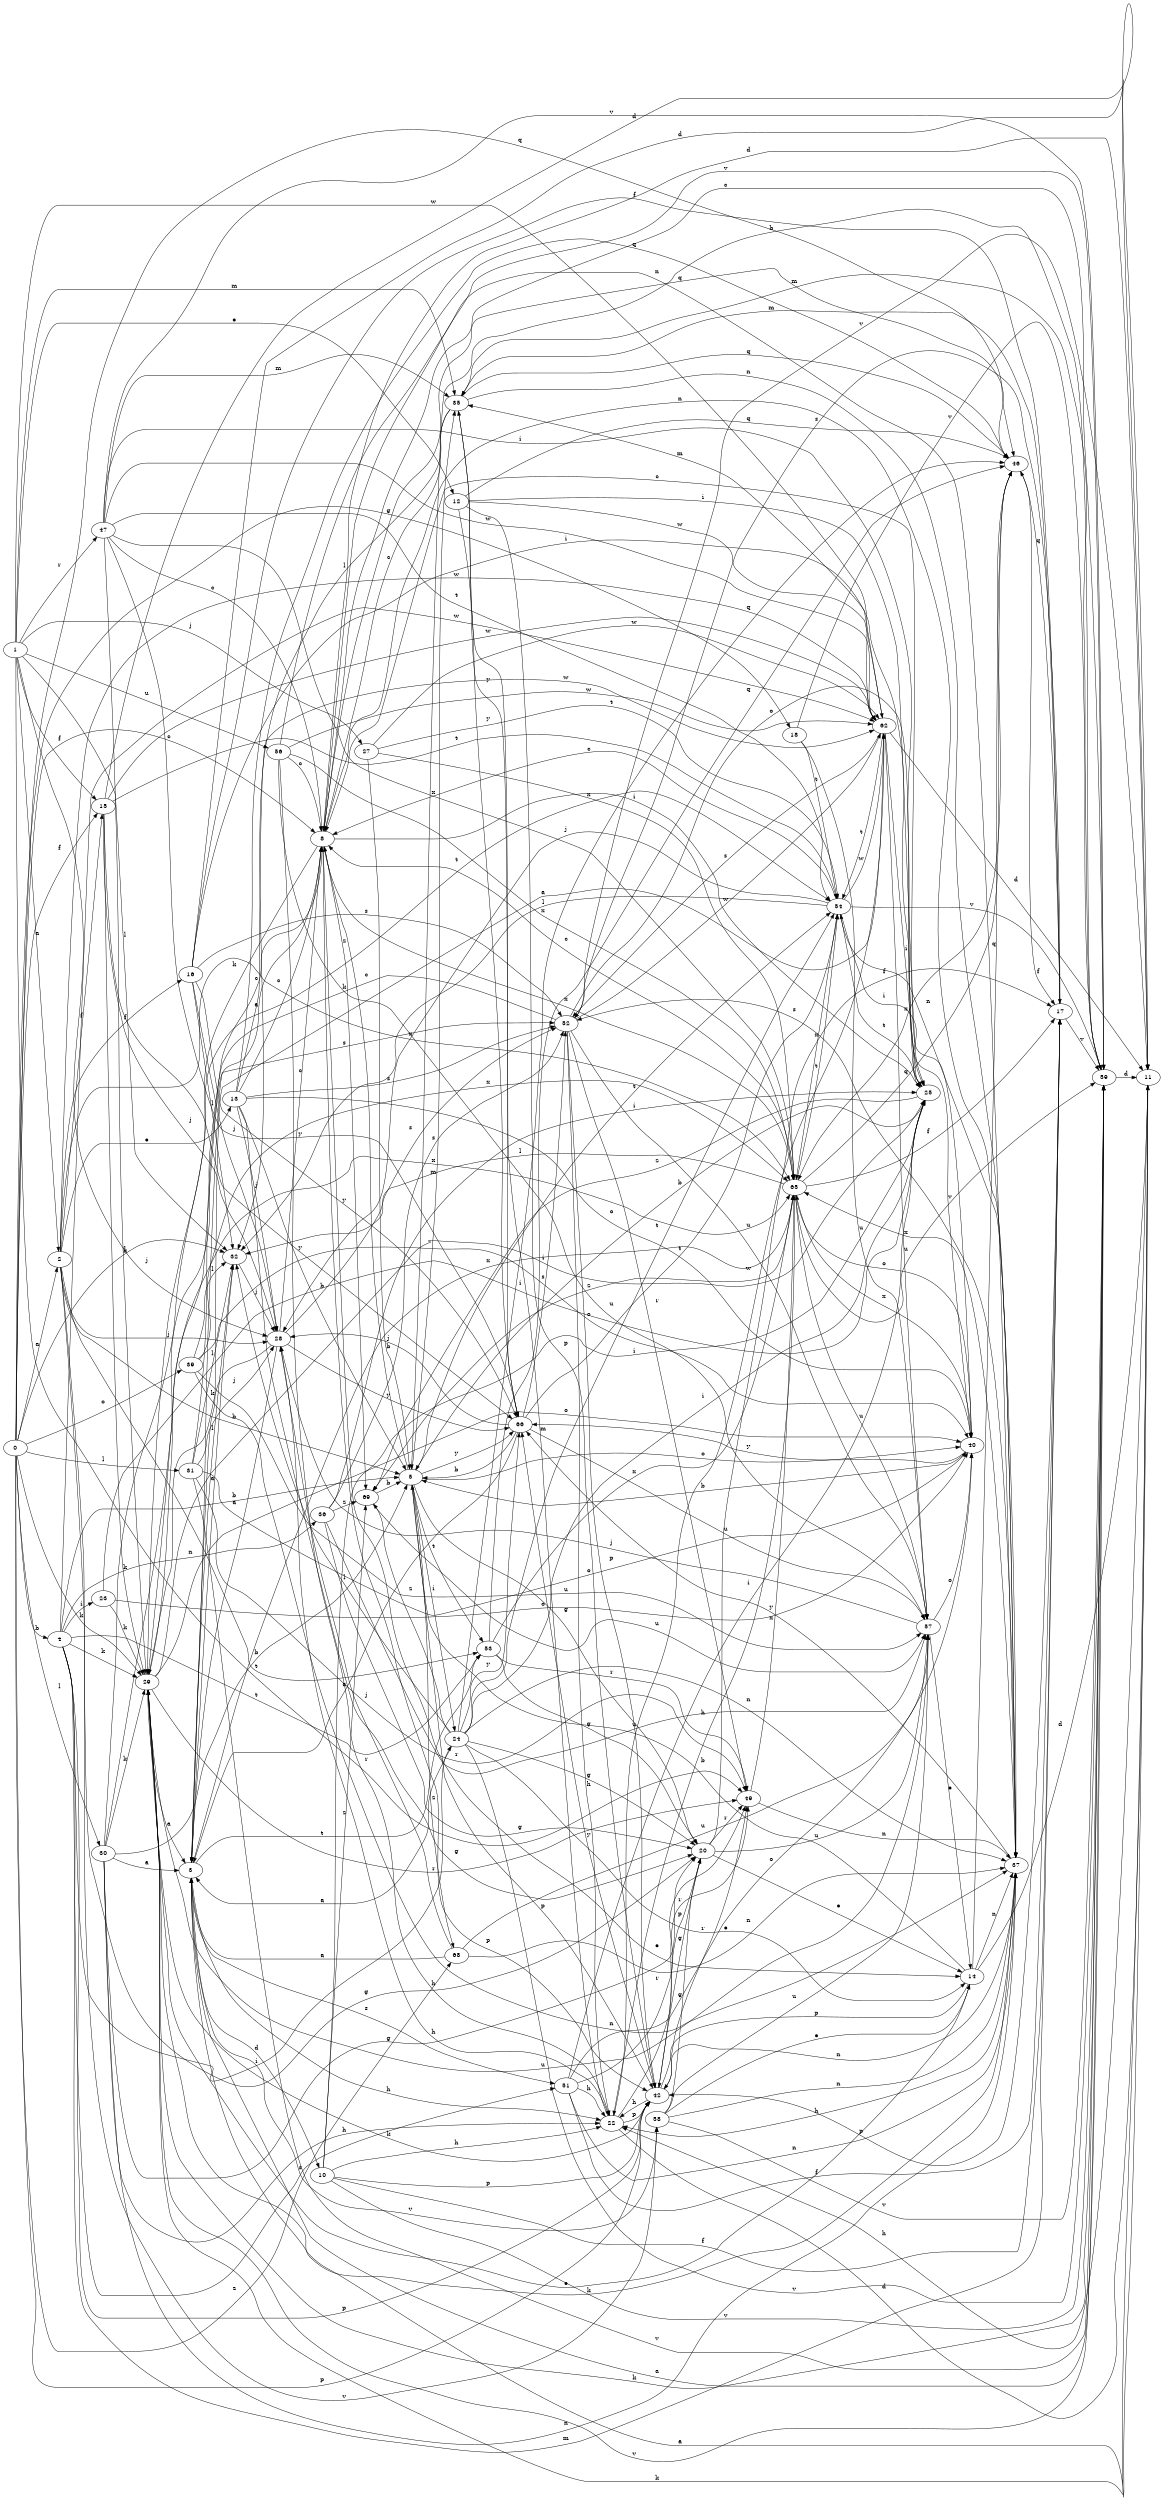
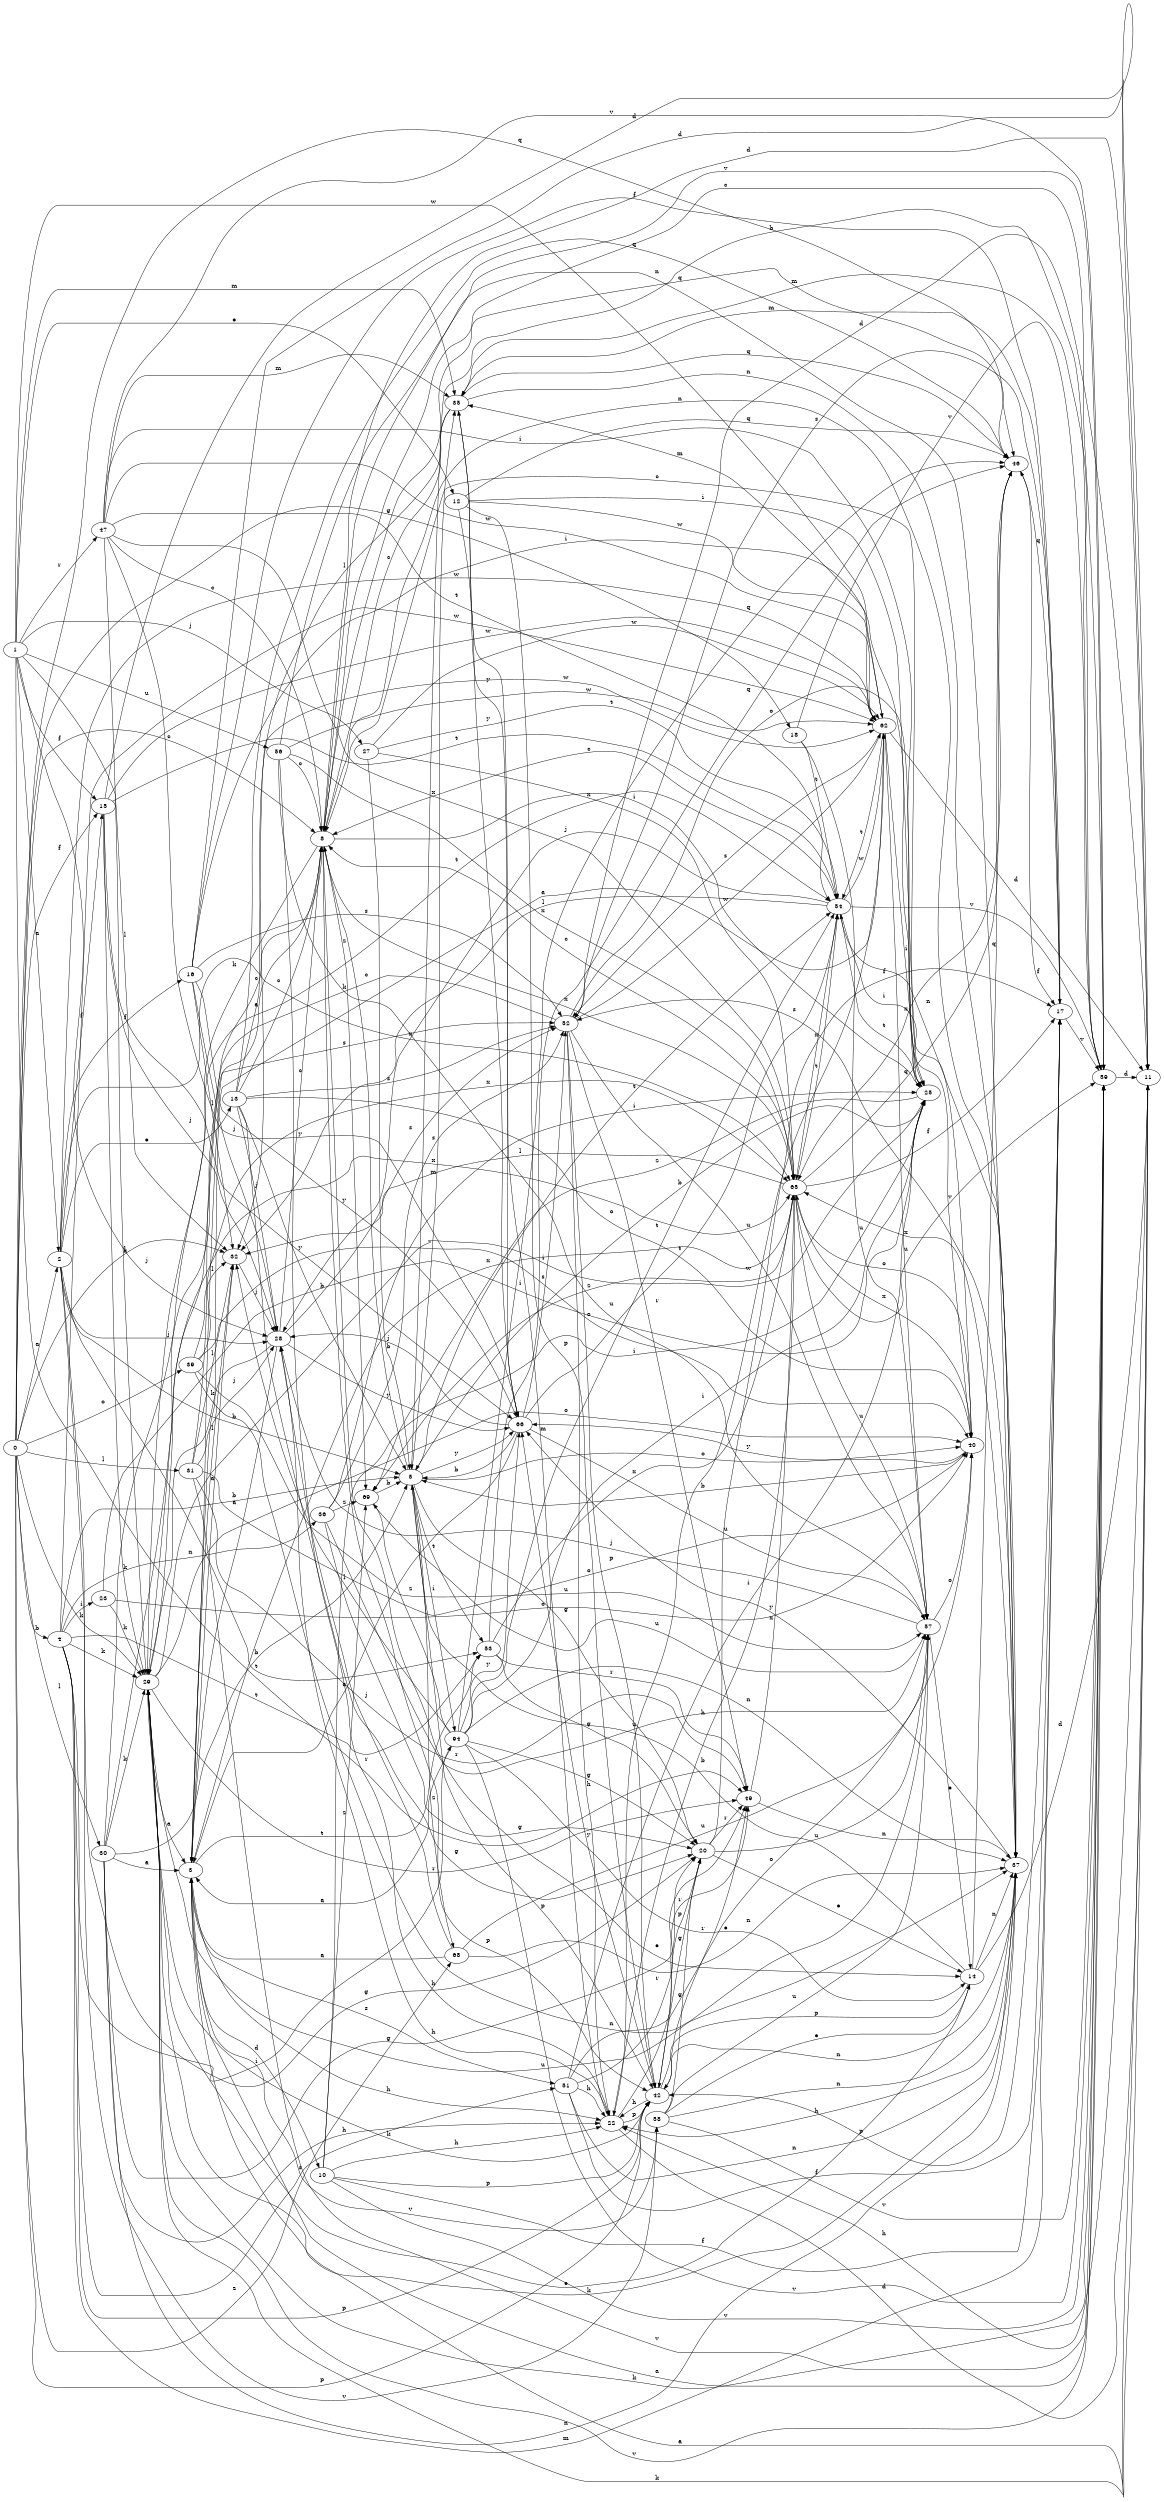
(861, 324) -> (861, 324)
(457, 1739) -> (457, 1739)
